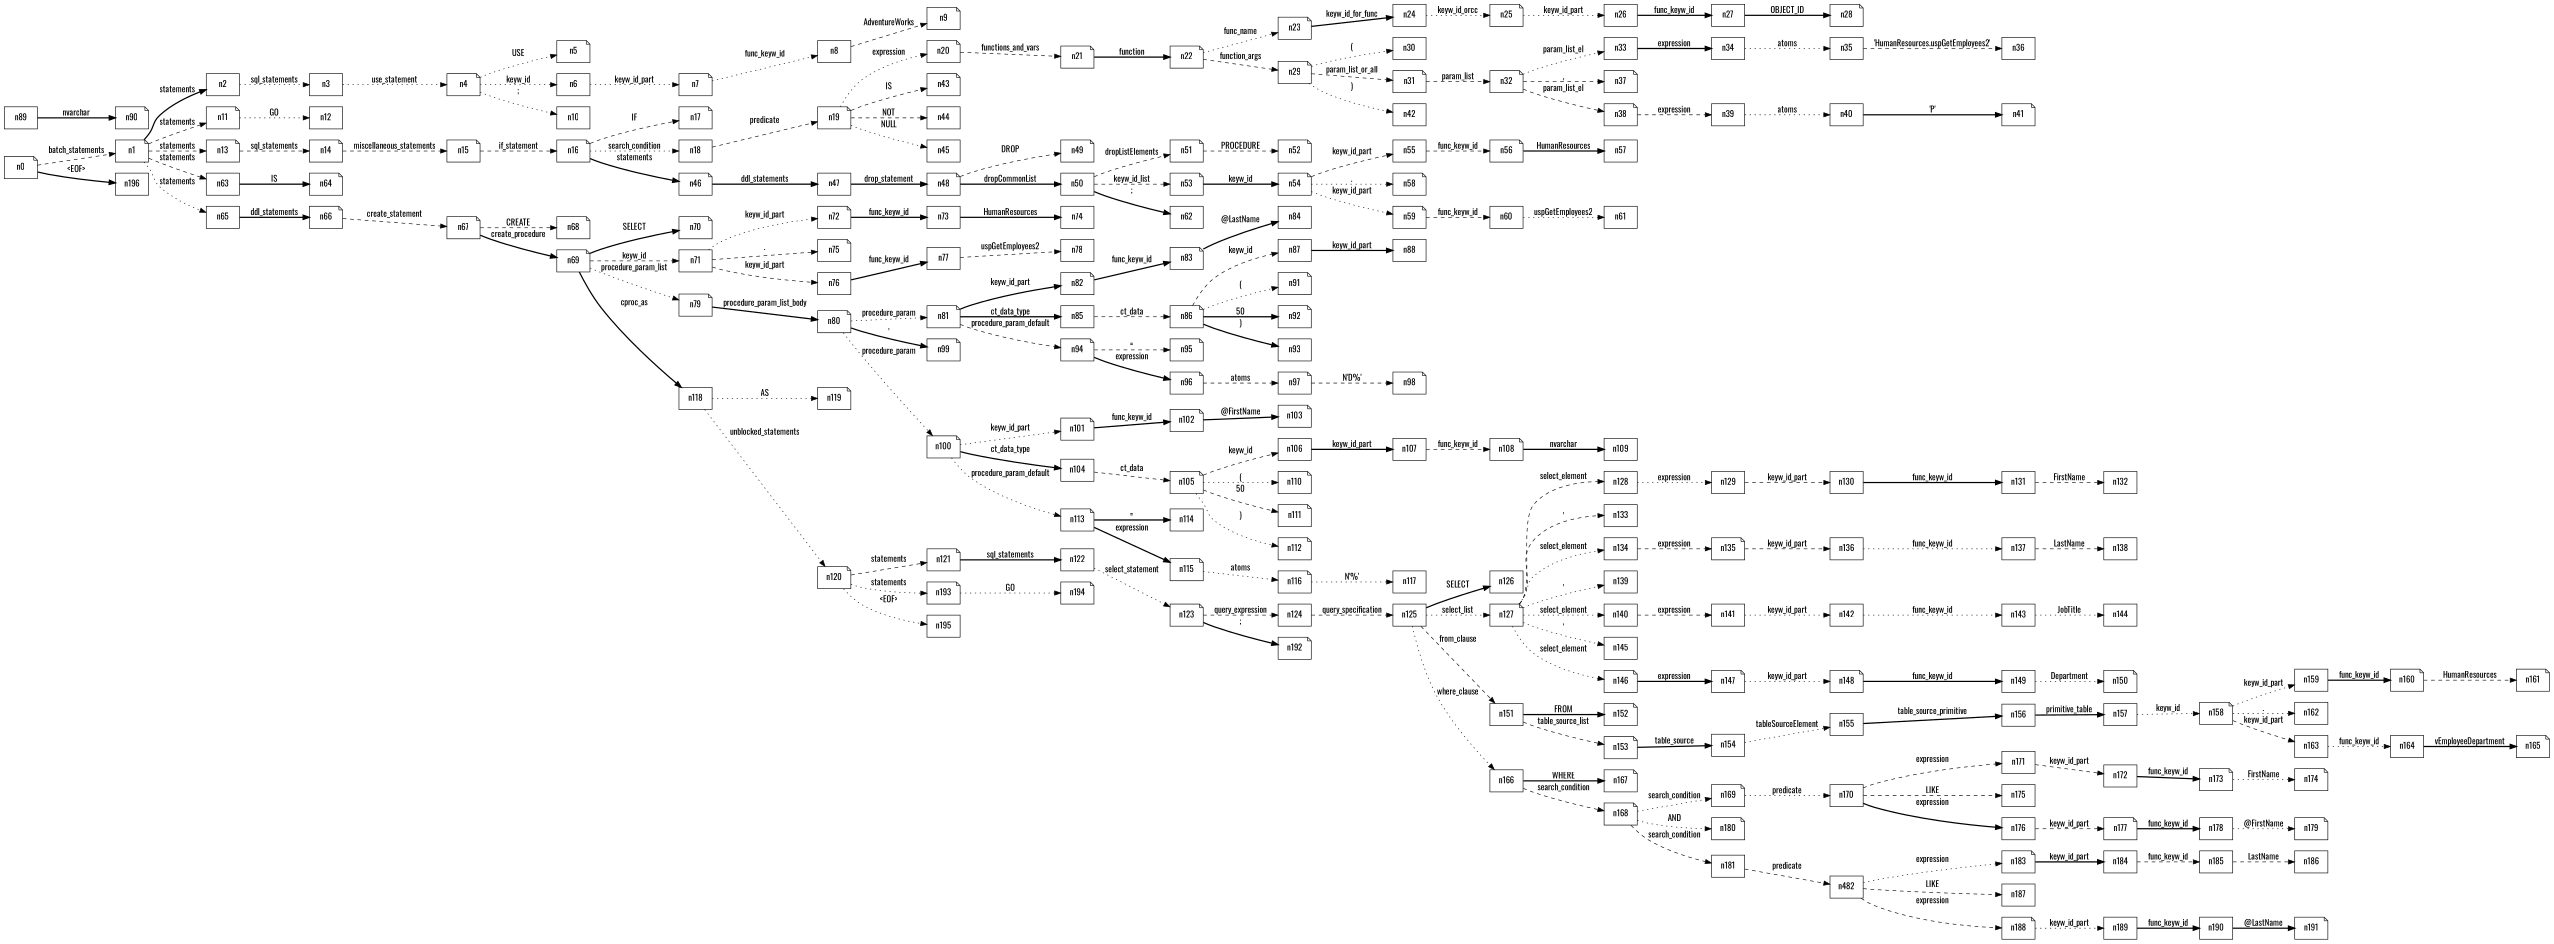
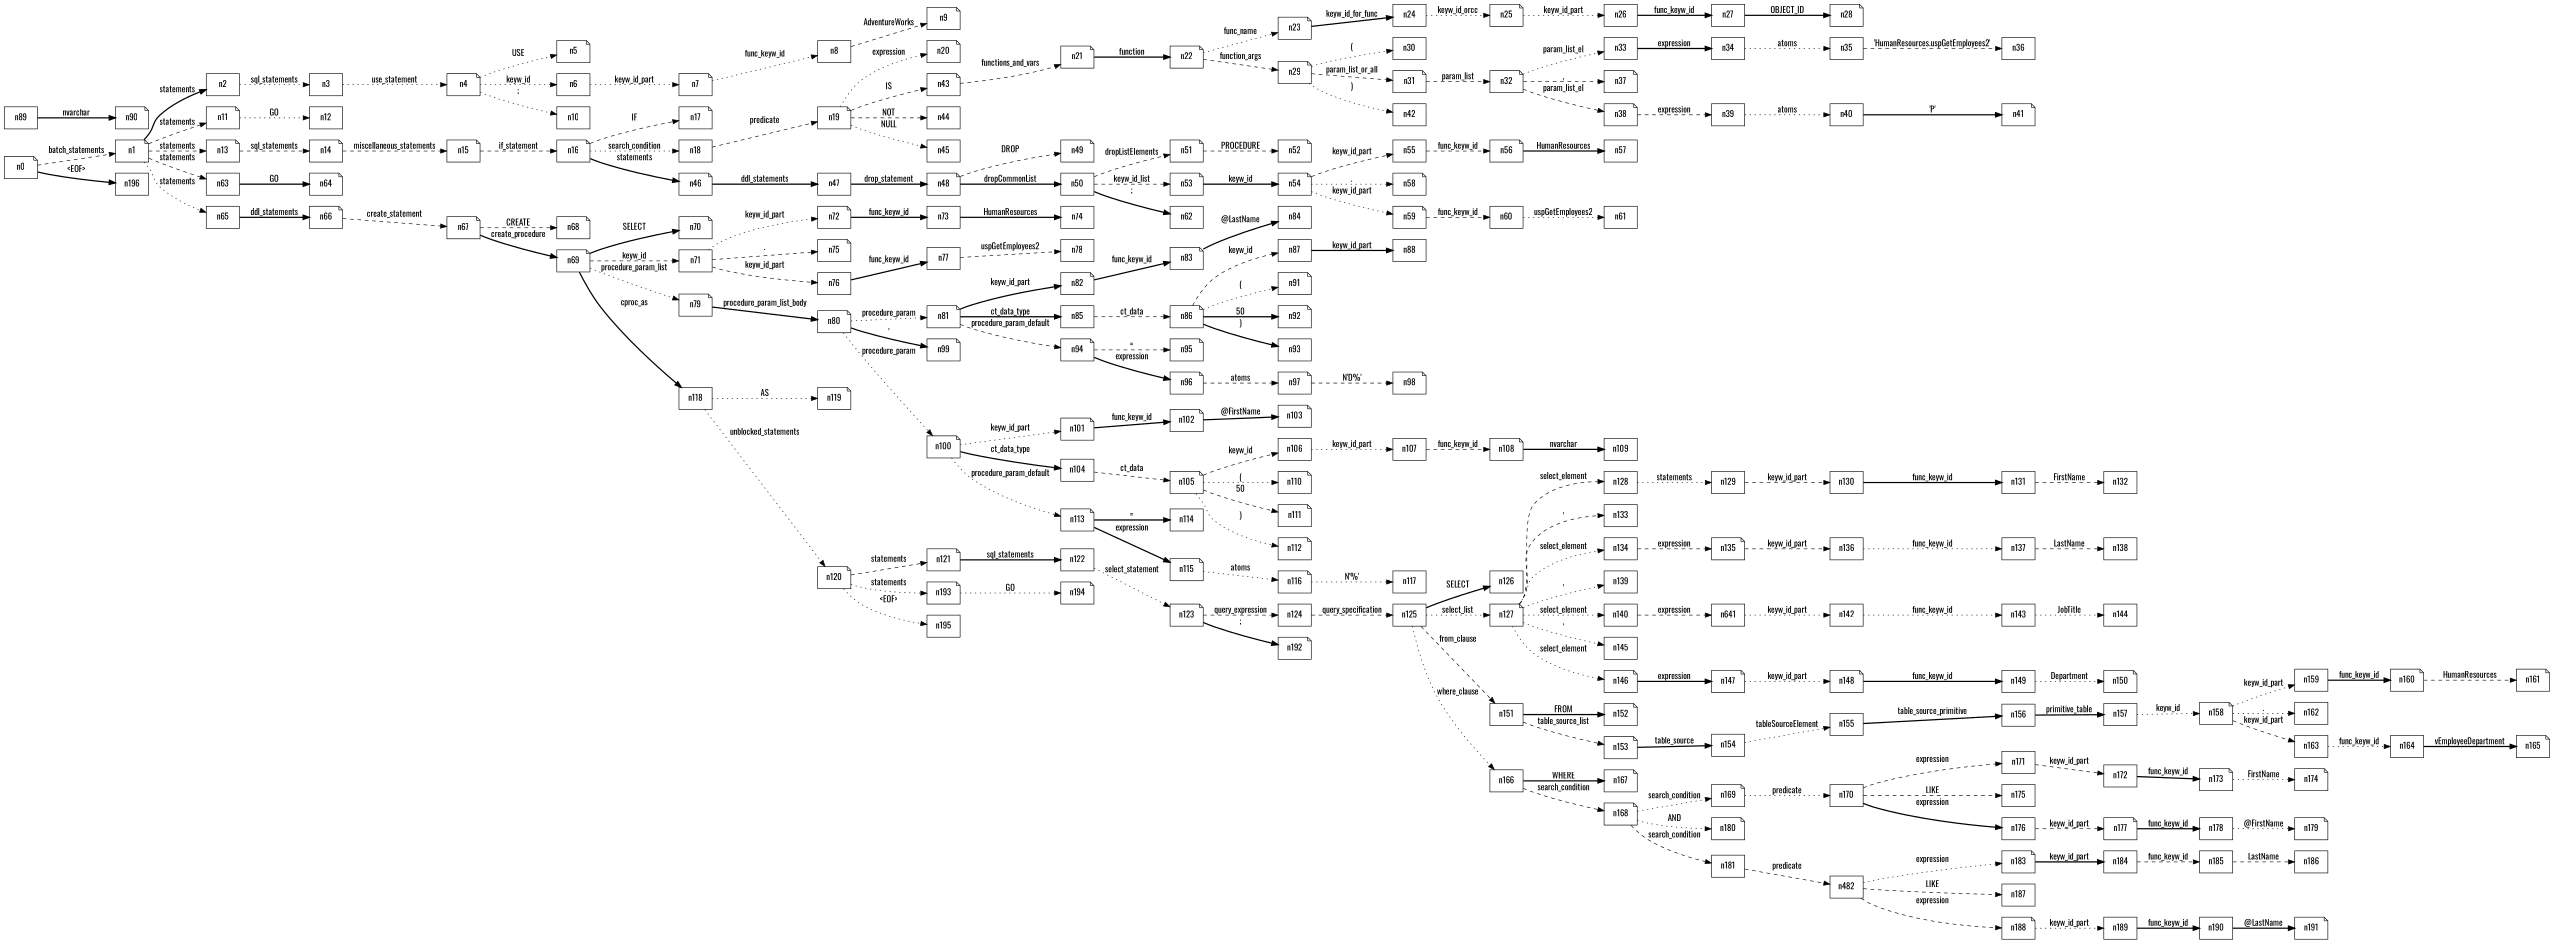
(1007, 54) -> (1008, 77)
(274, 180) -> (274, 180)
(1349, 449) -> (1349, 449)
(1674, 478) -> (1674, 478)
(1728, 615) -> (1728, 615)
